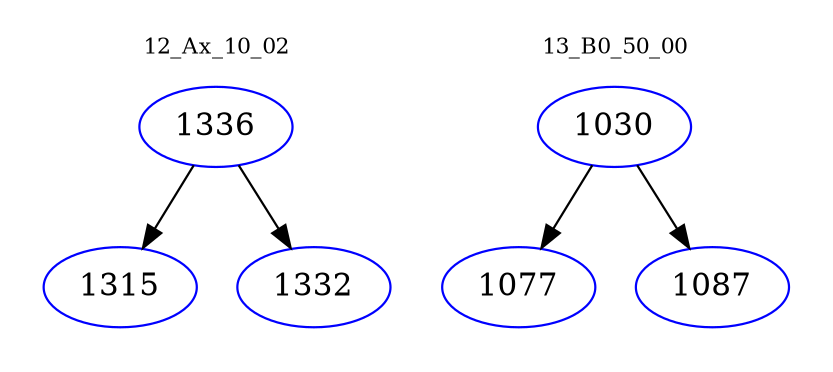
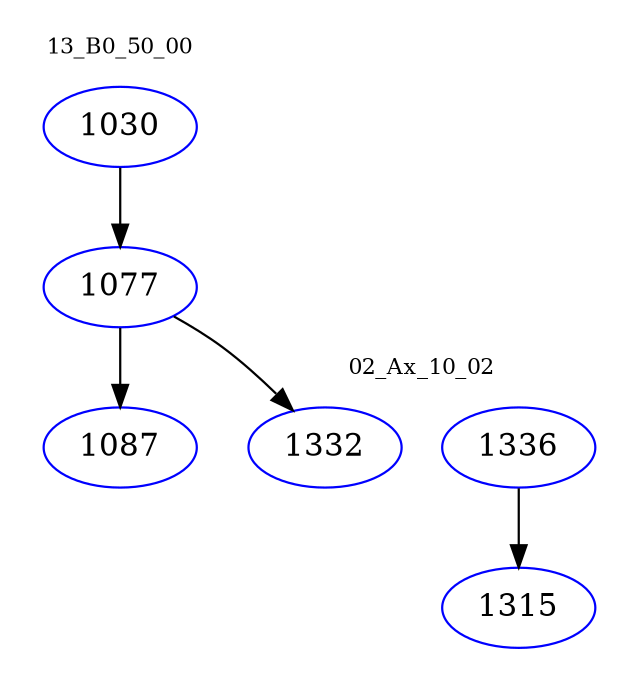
(217, 48) -> (422, 368)
(259, 197) -> (245, 366)
(657, 197) -> (120, 356)
